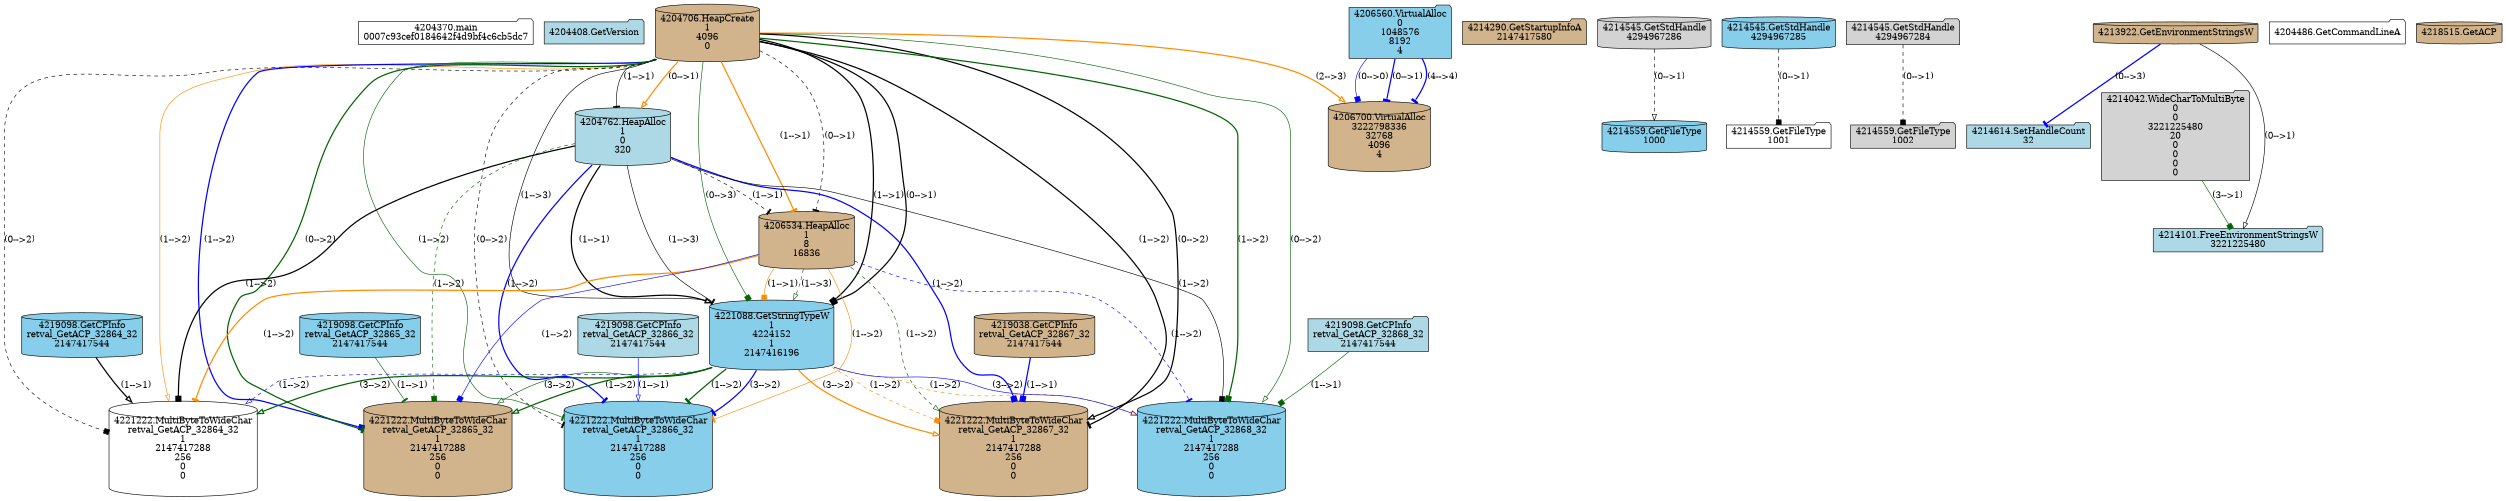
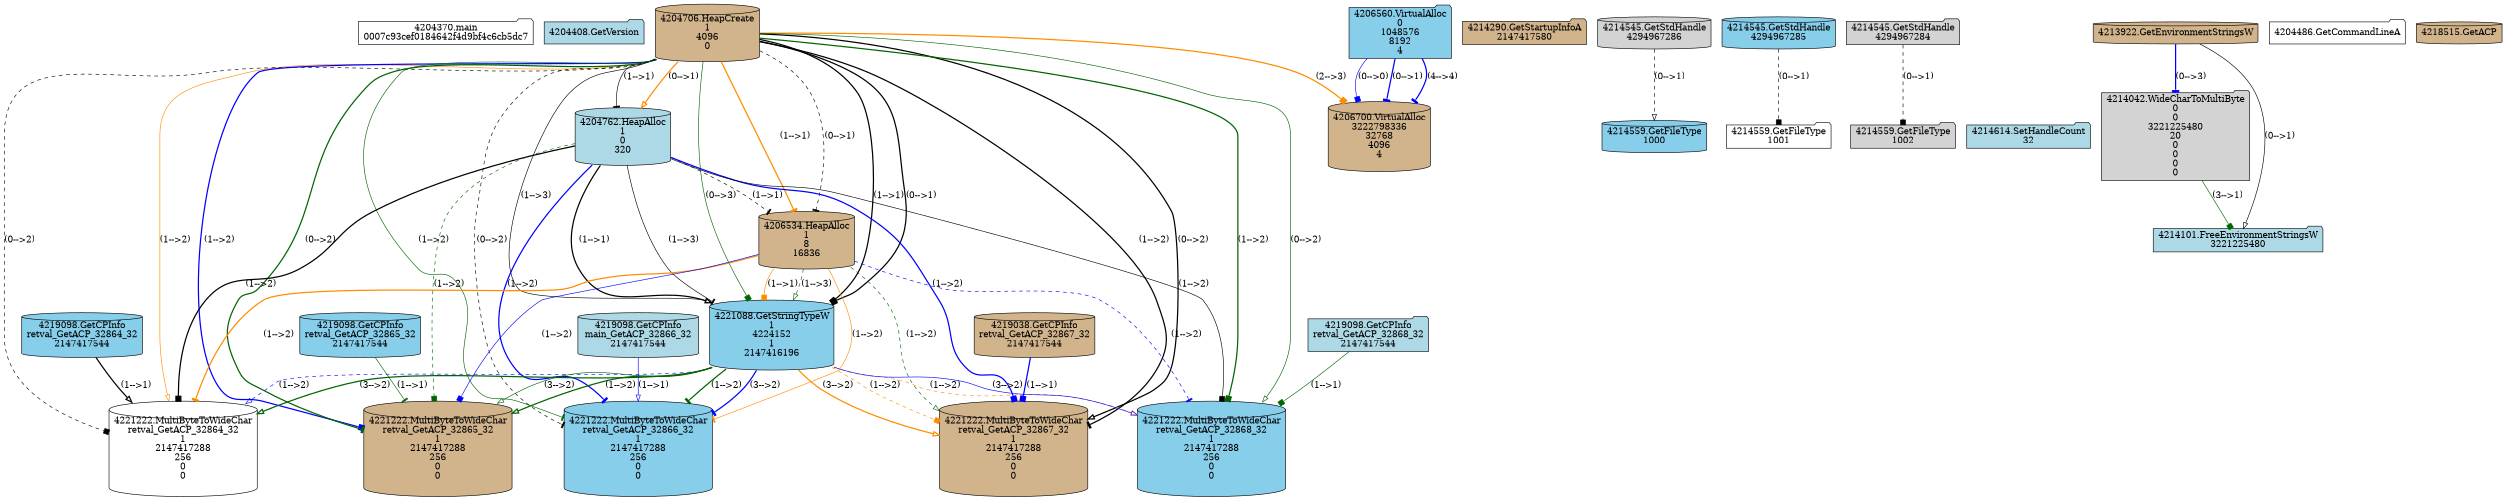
(1055, 40) -> (1055, 40)
(2104, 84) -> (2176, 67)
(638, 335) -> (638, 335)
